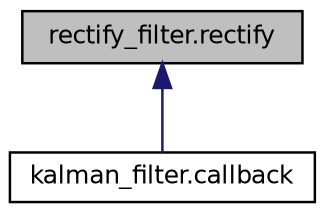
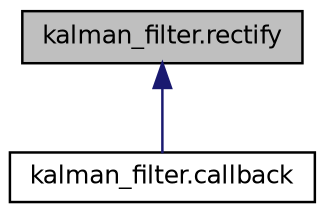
(162, 37) -> (162, 37)
